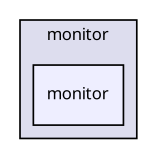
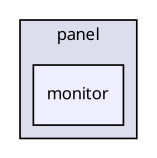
(78, 36) -> (78, 36)
